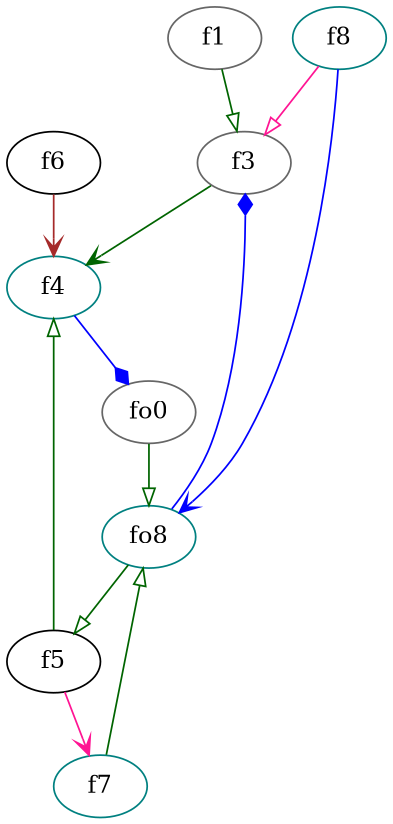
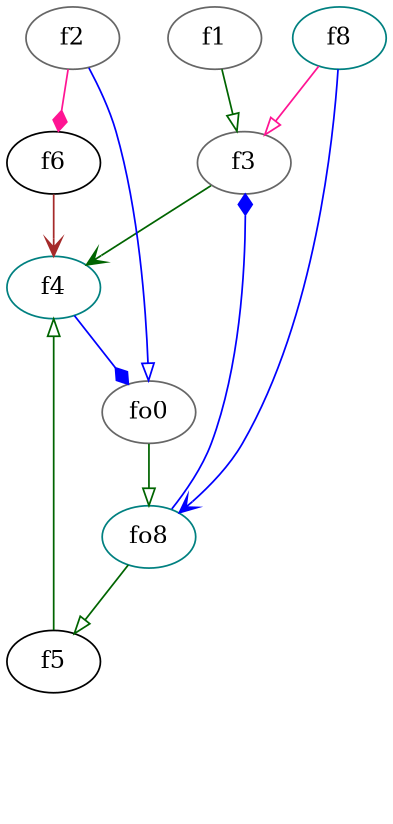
none -> (73, 38)
(100, 786) -> none
